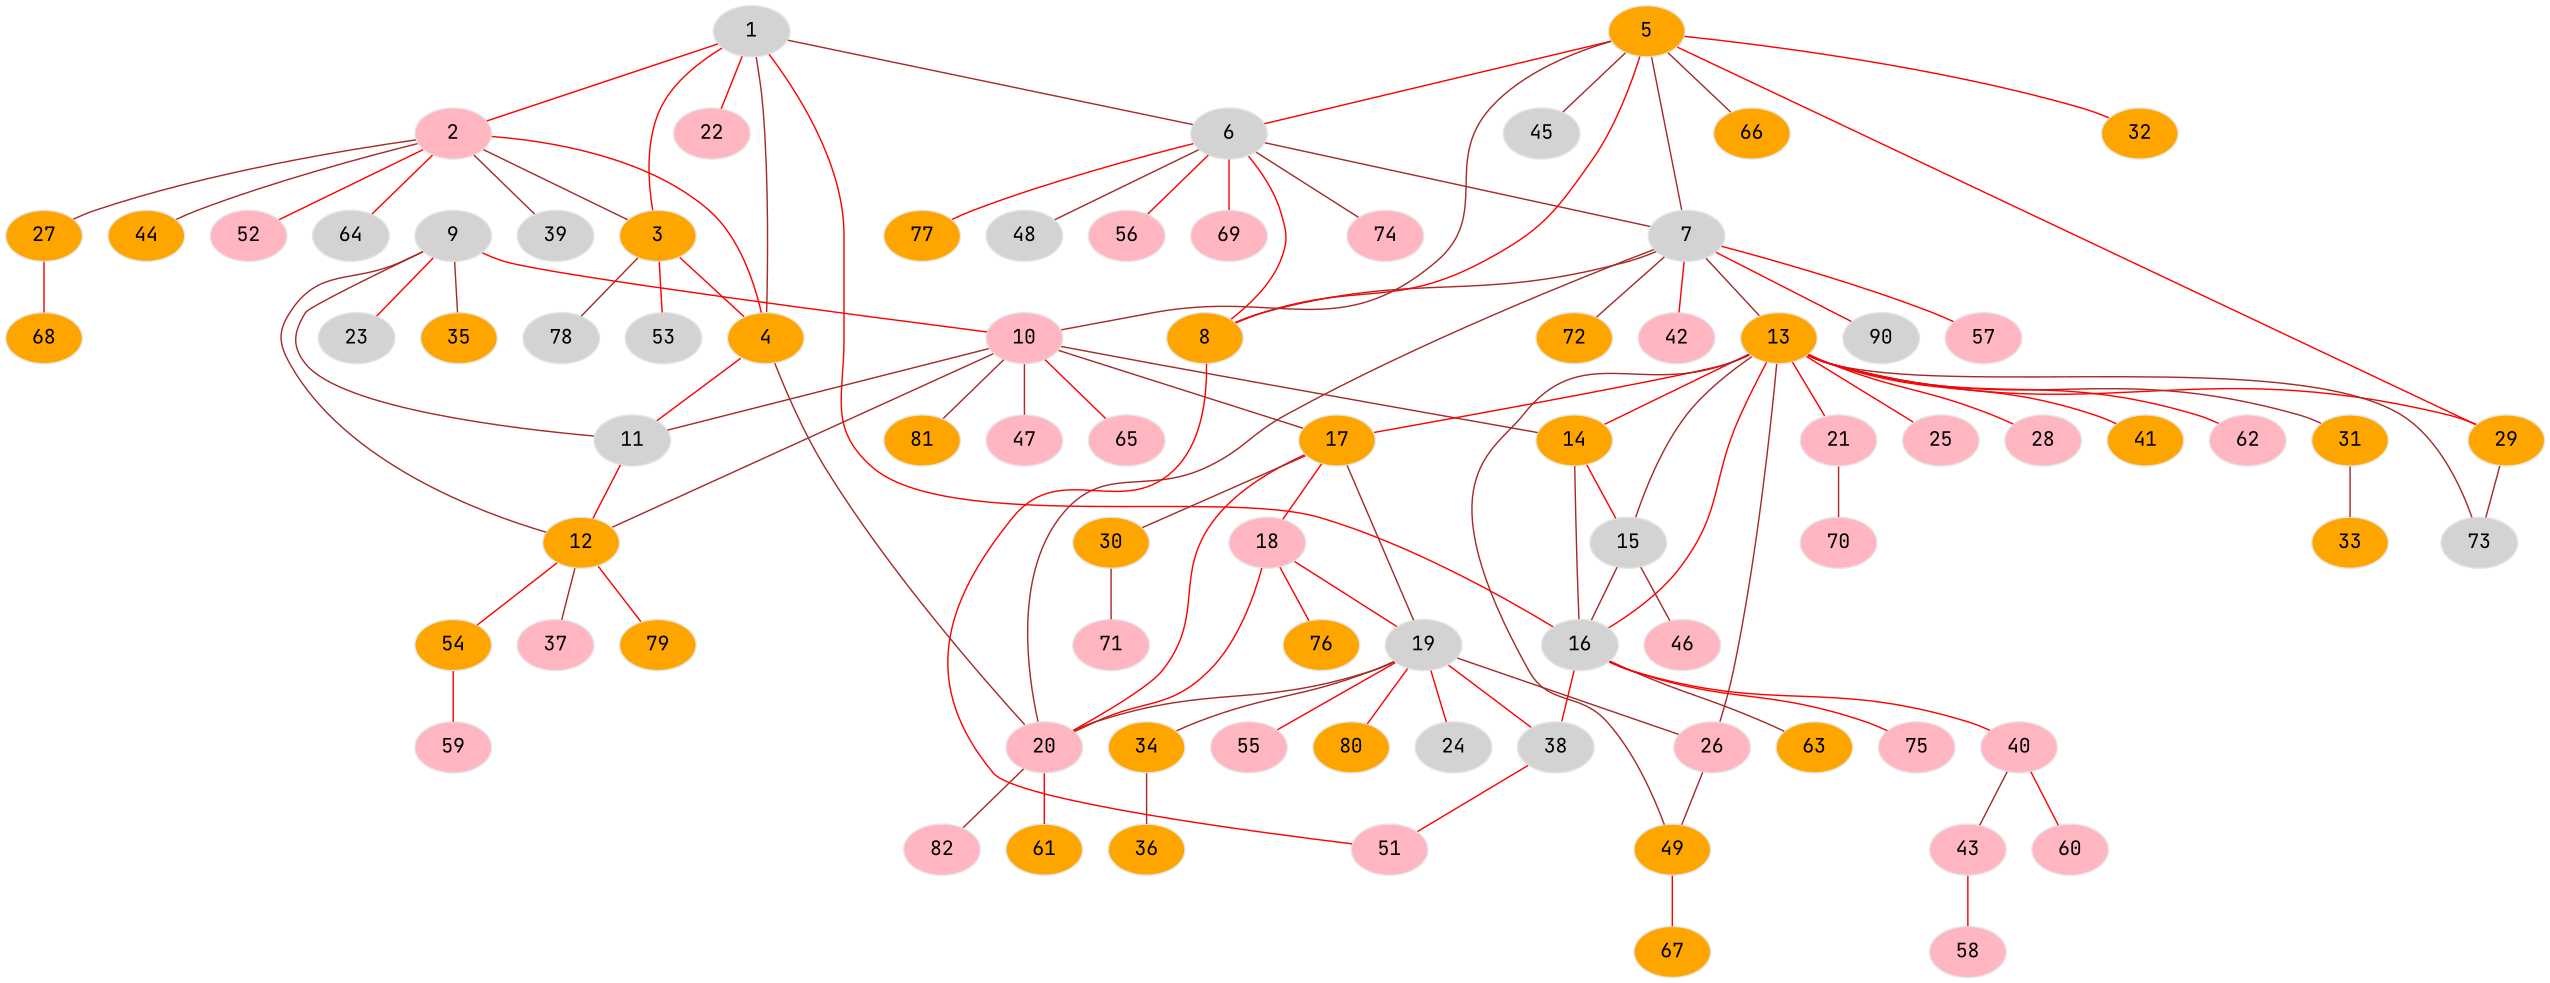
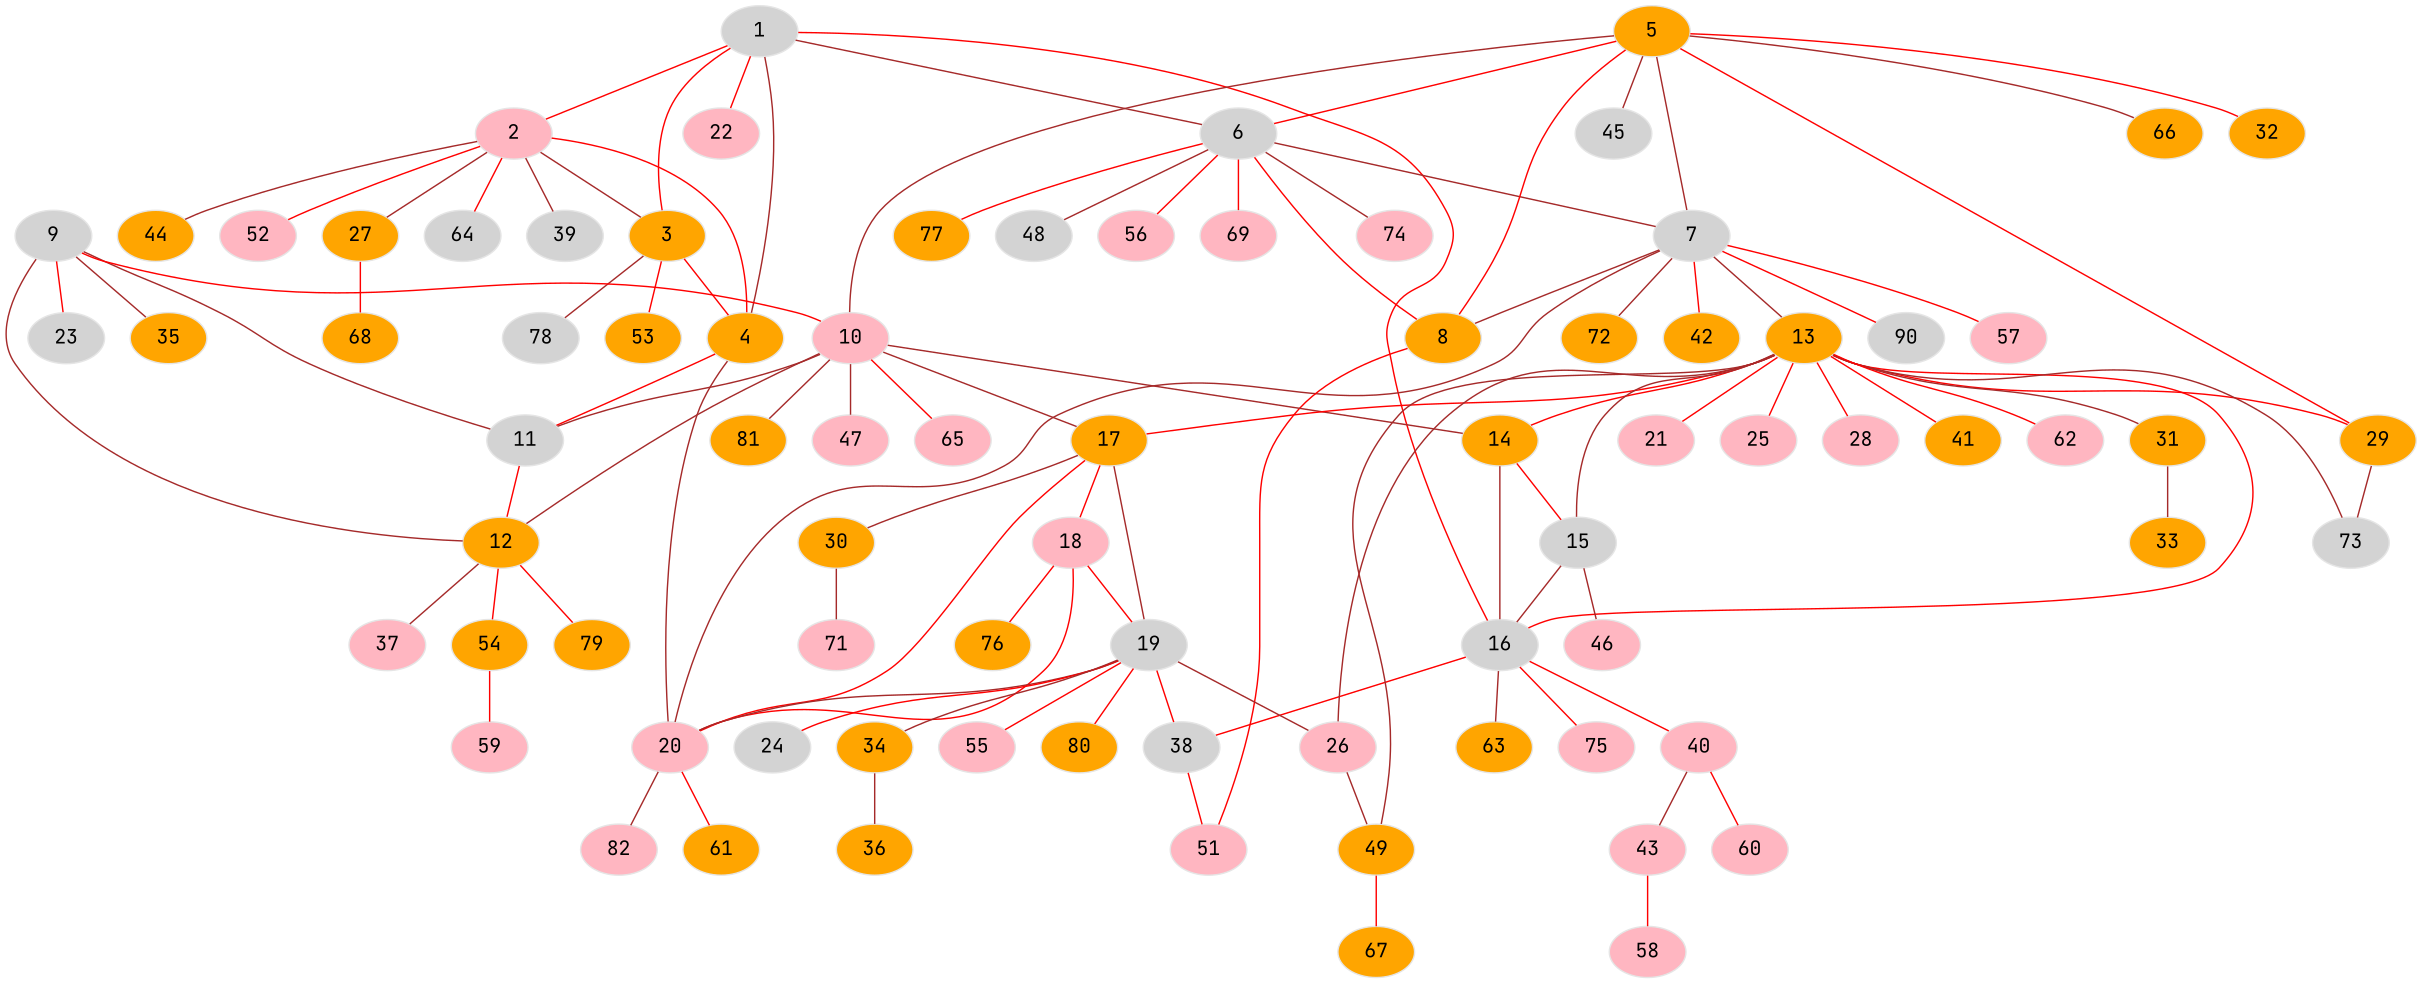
(664, 338) -> (643, 338)
(1677, 338) -> (1702, 338)
(1839, 543) -> none
